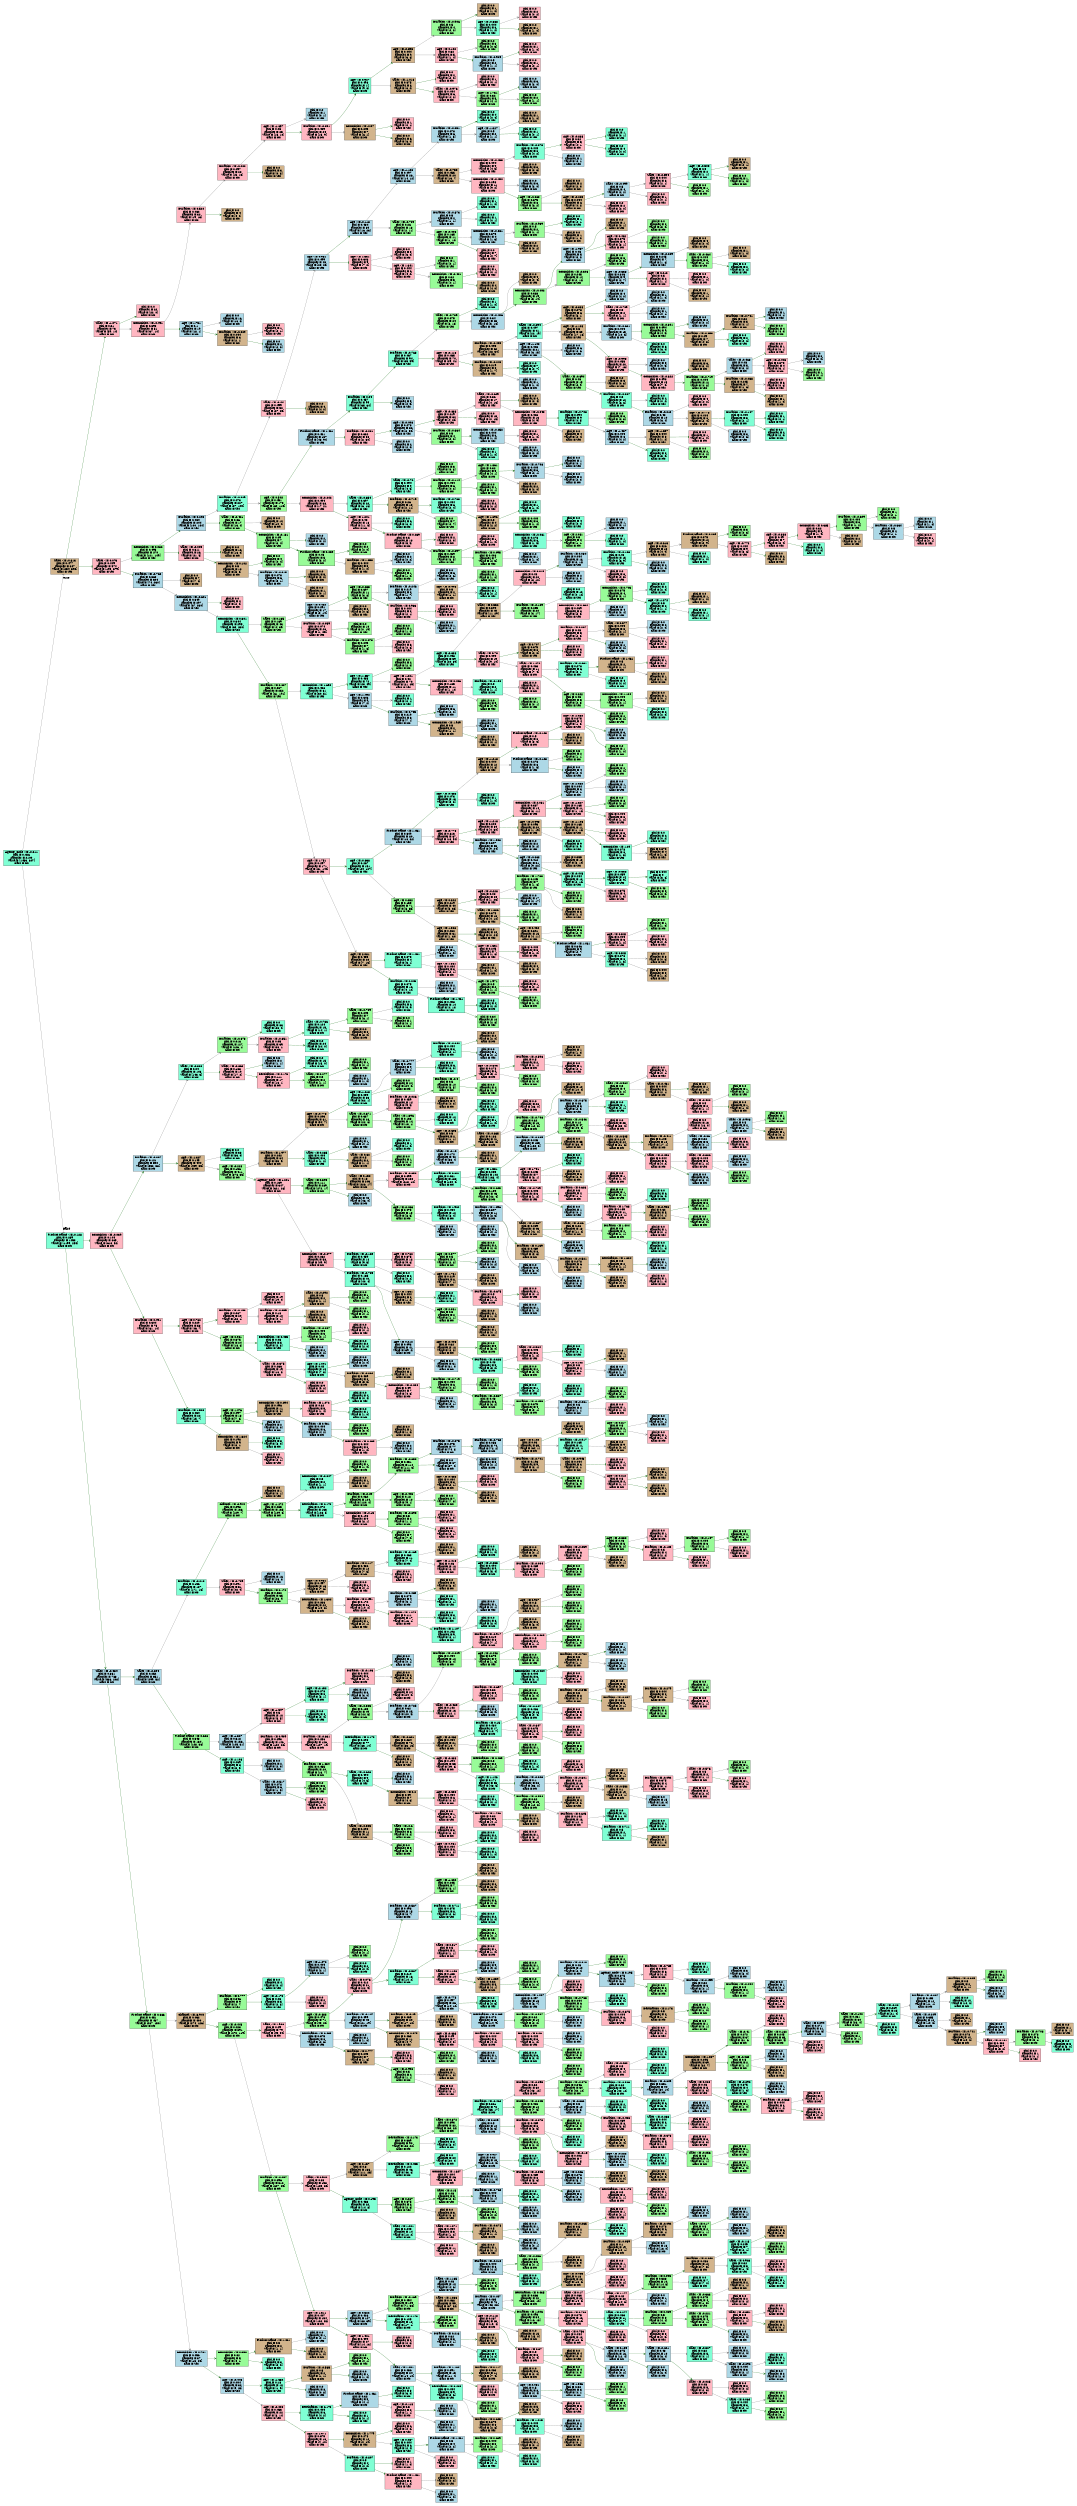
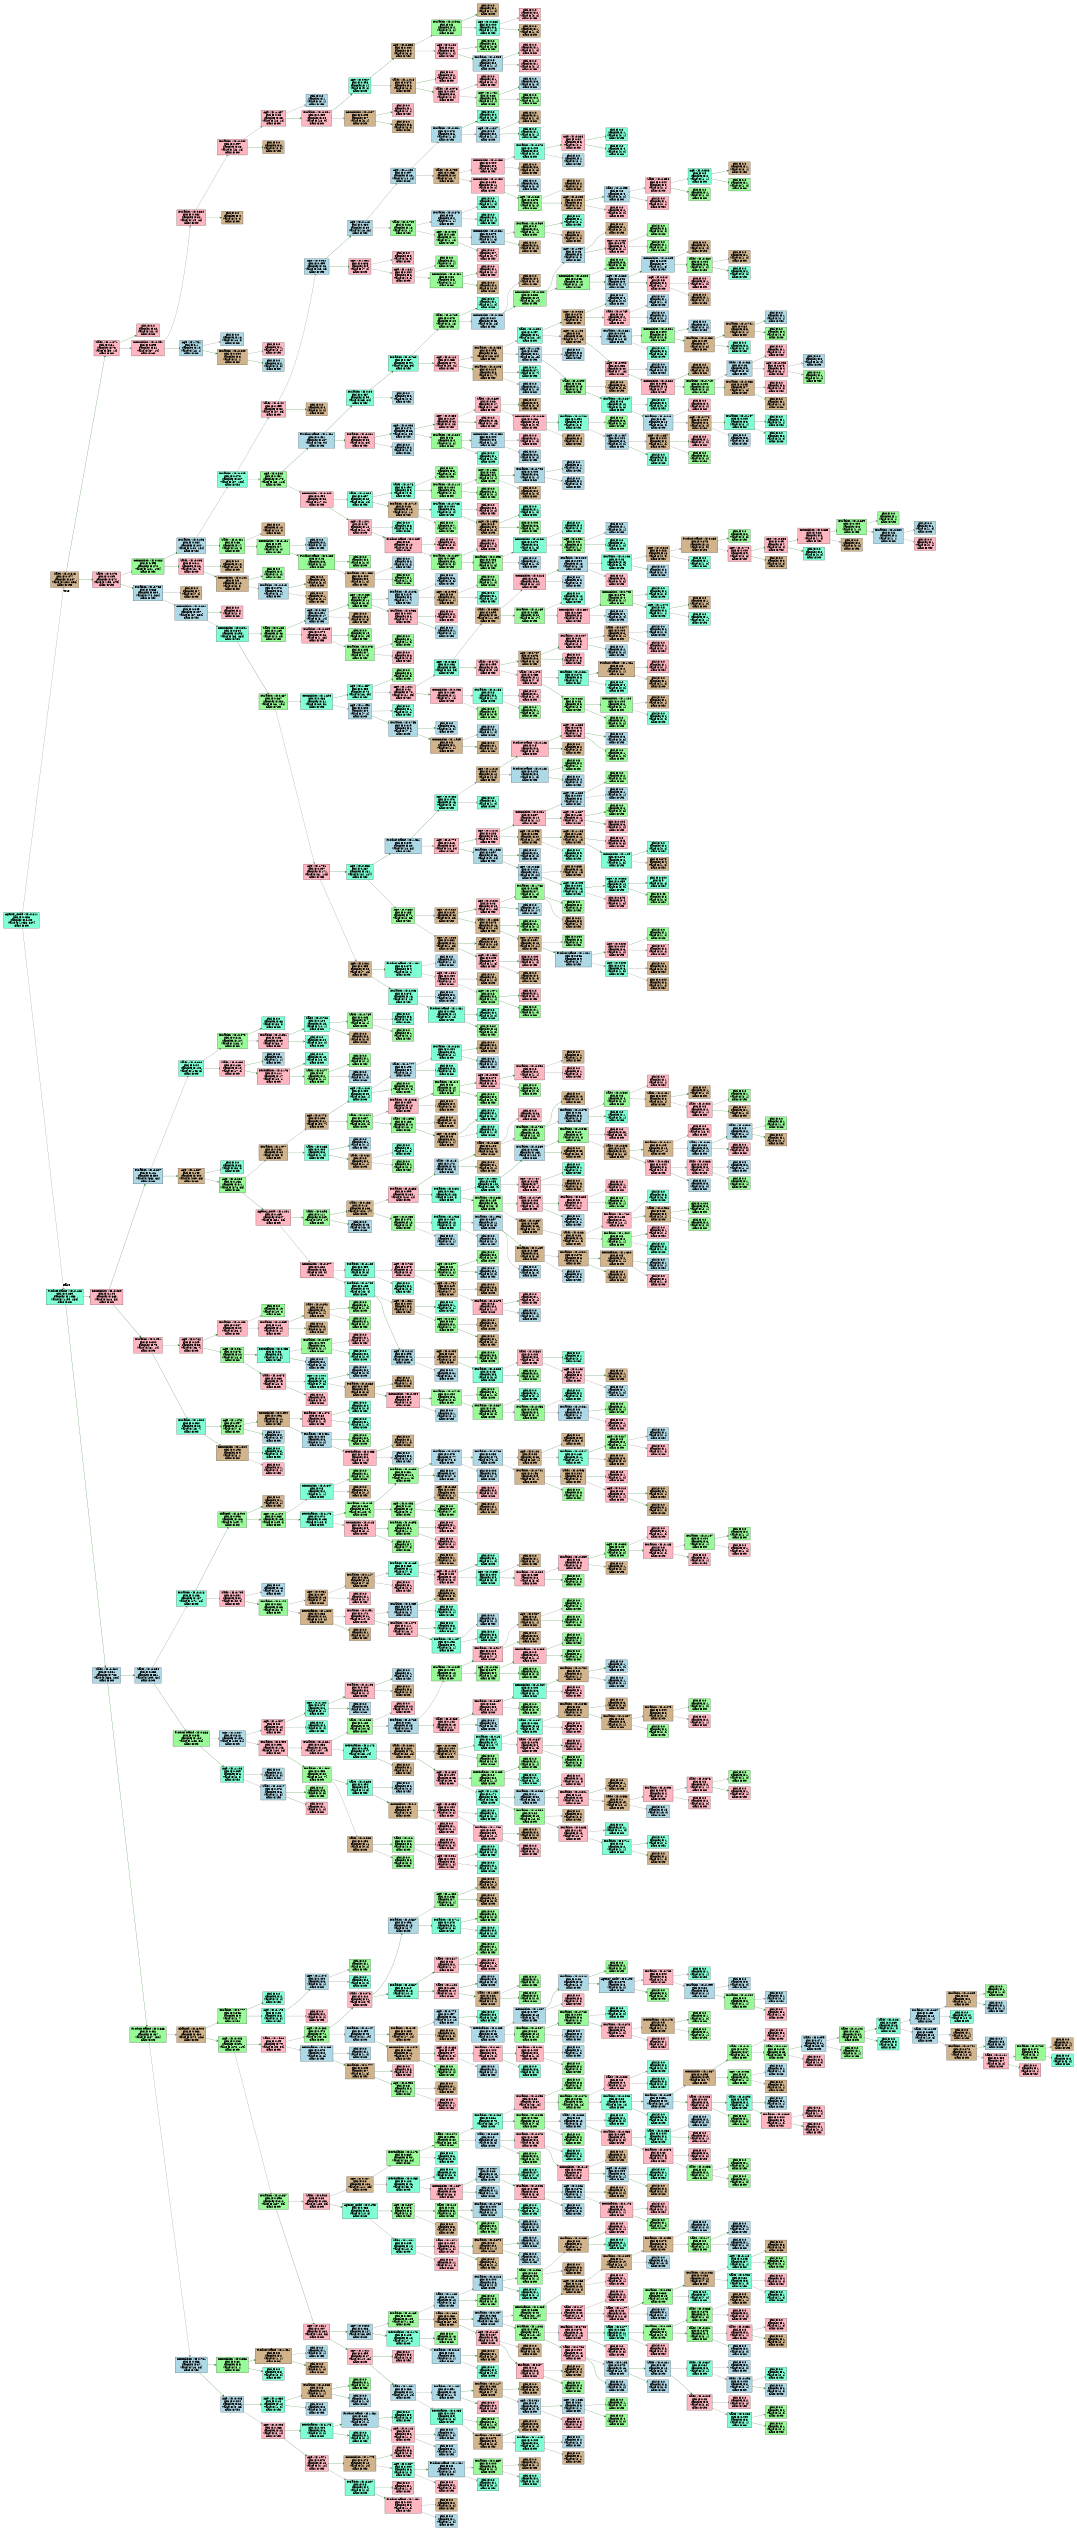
(446, 1119) -> (446, 1122)
(573, 1247) -> none
(273, 1299) -> (273, 1311)
